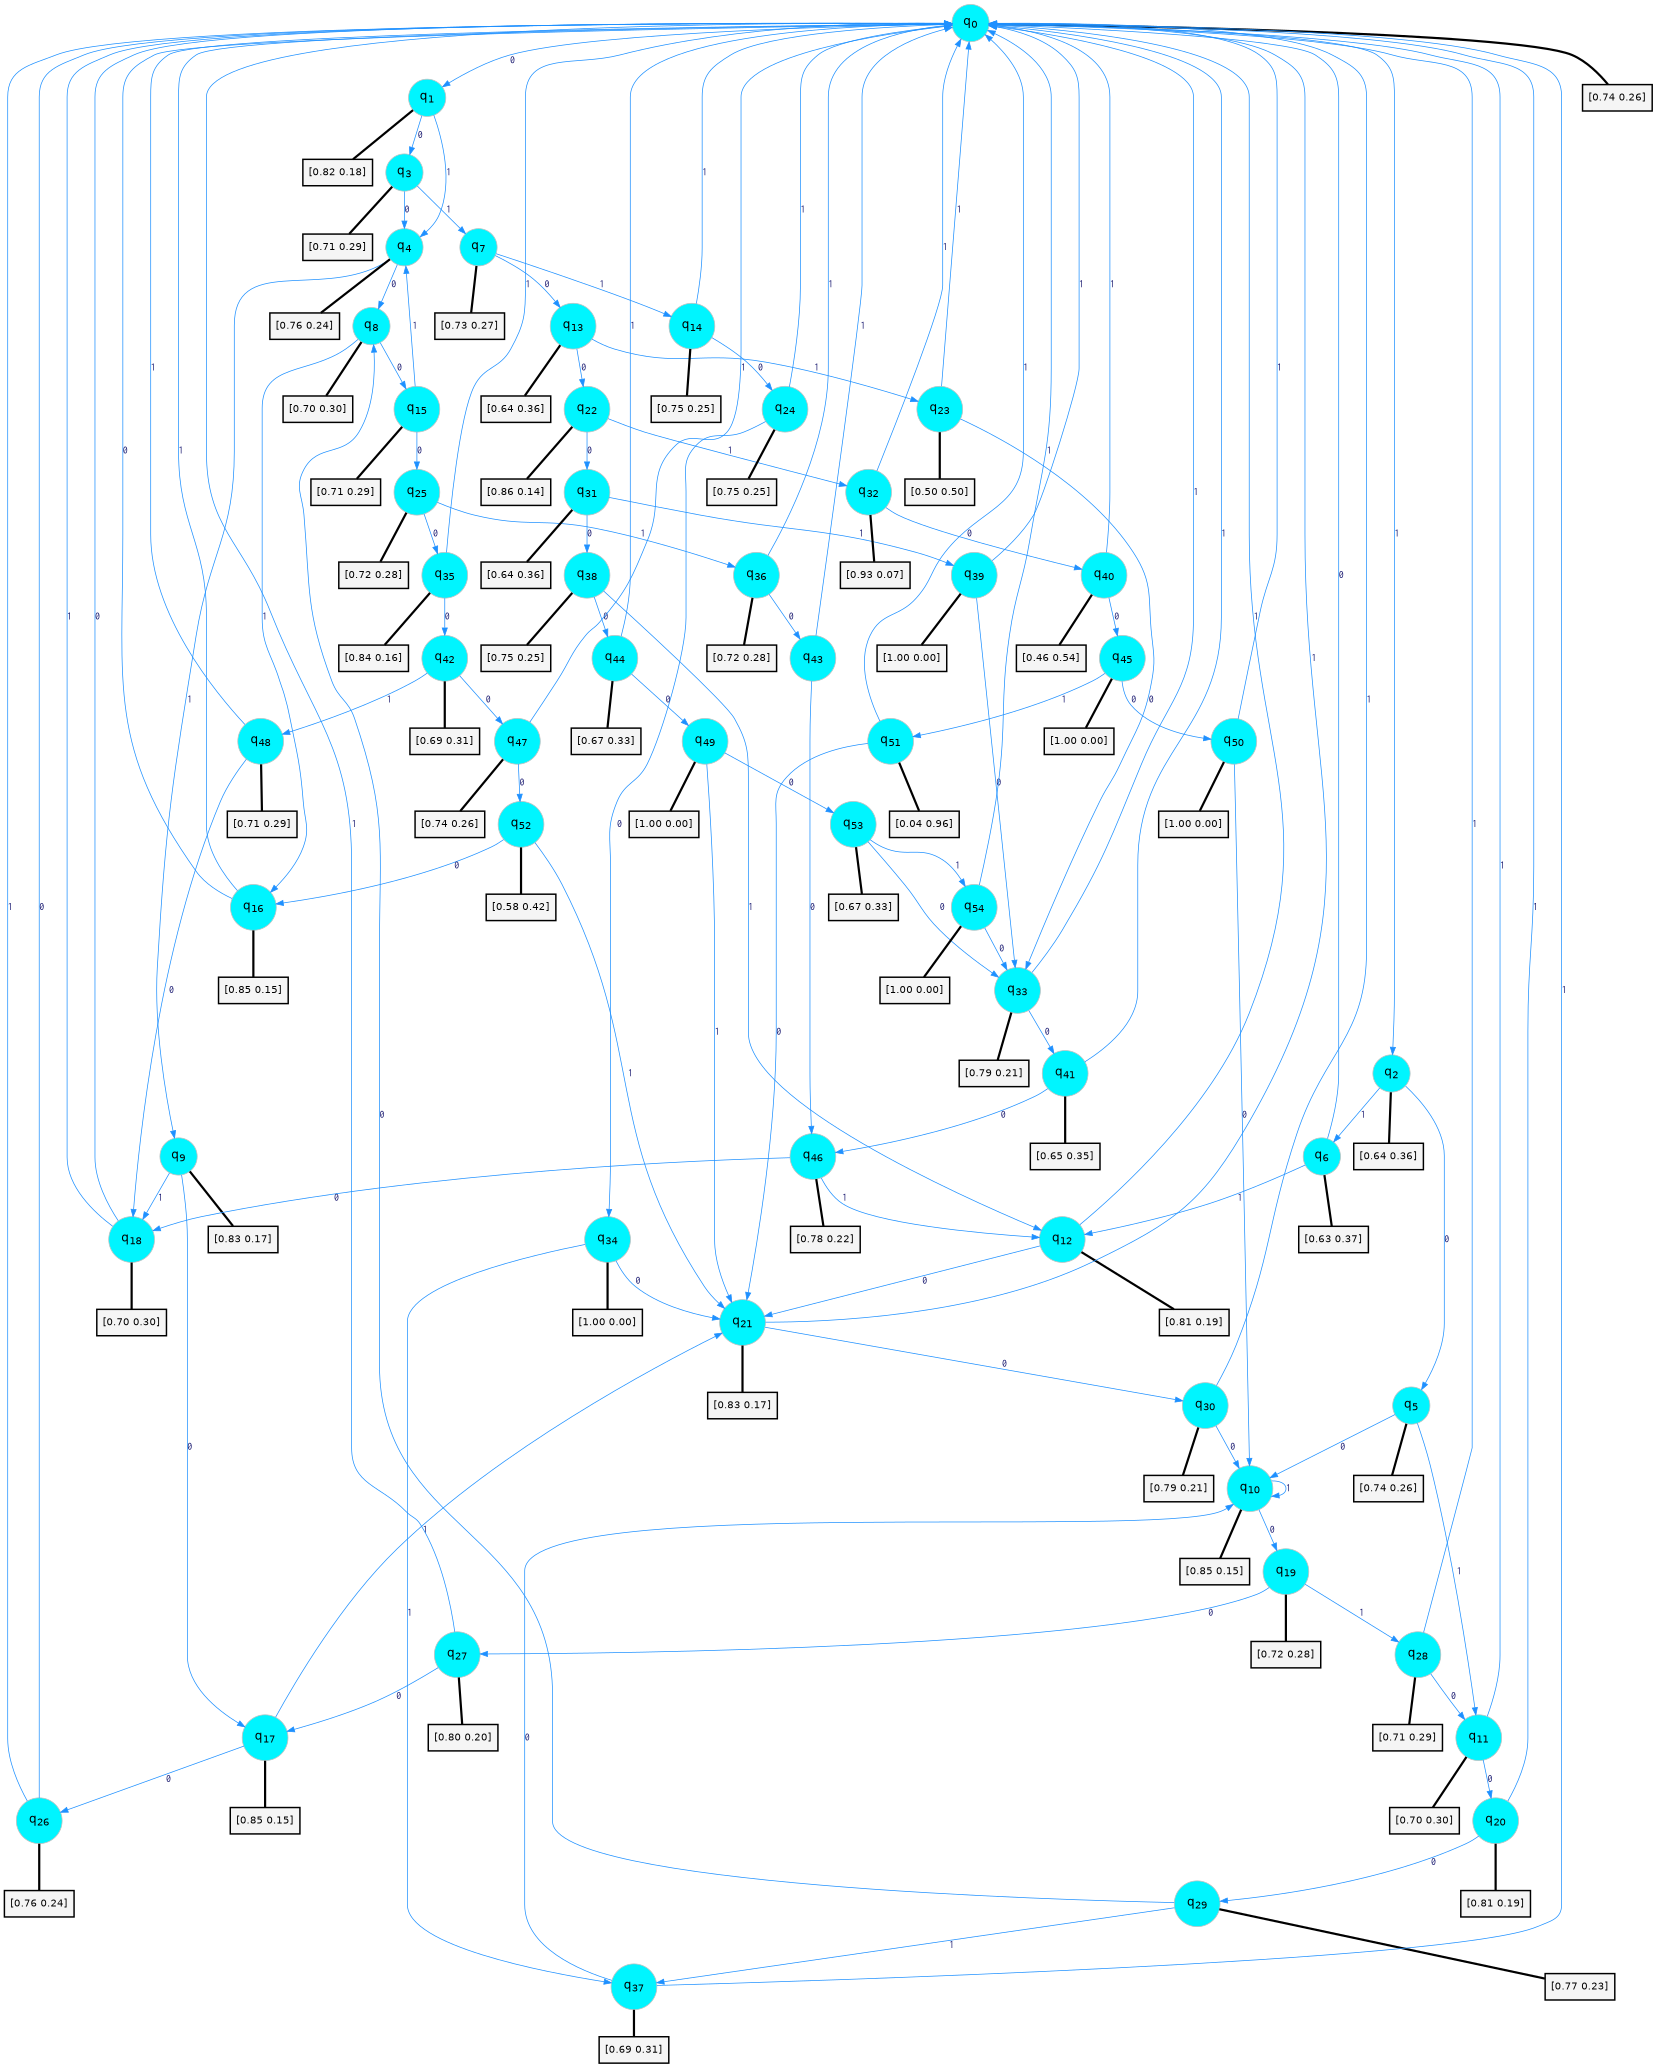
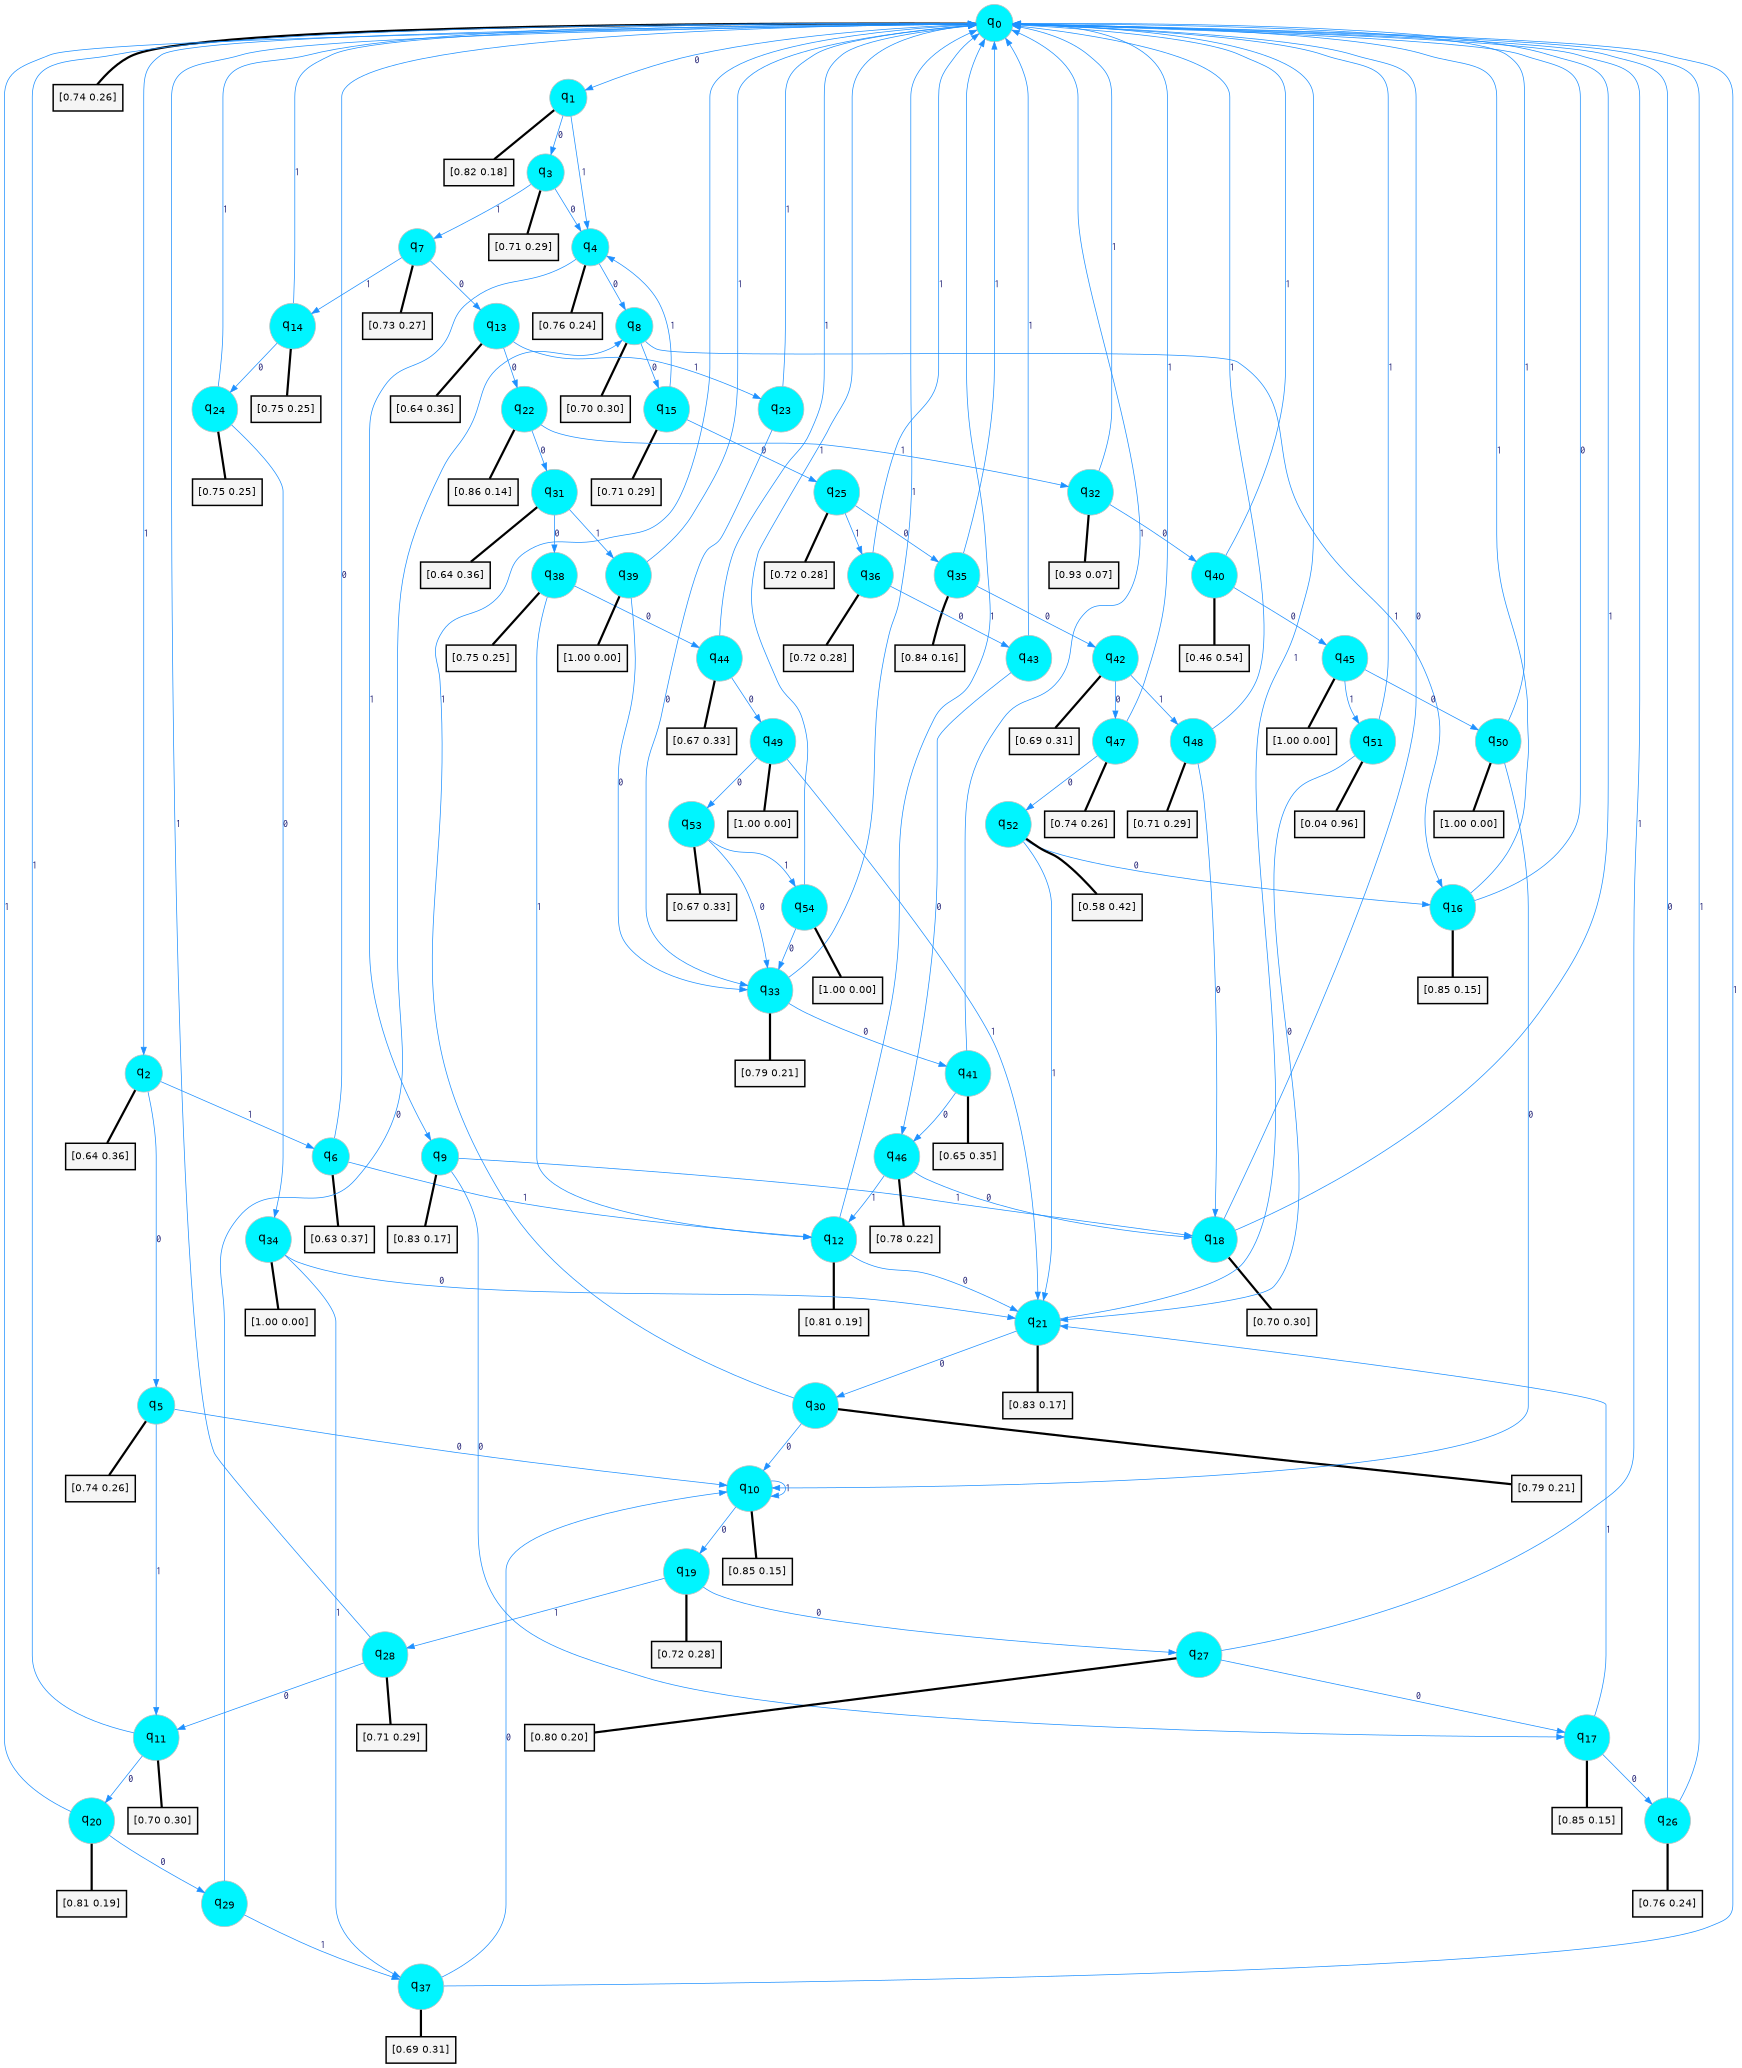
(940, 492) -> none
(1580, 1987) -> none
